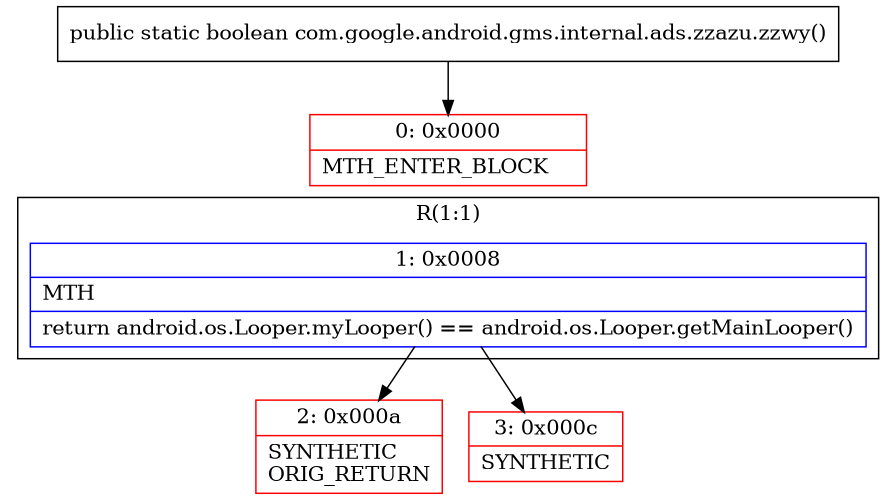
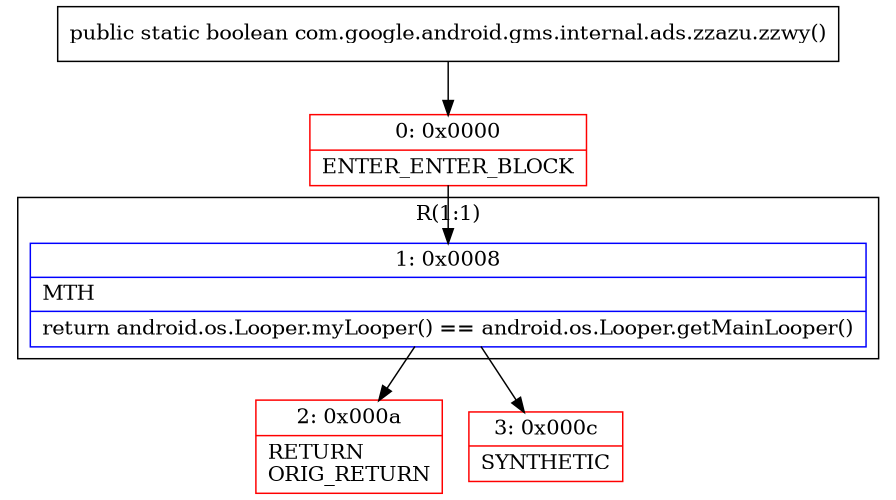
(436, 167) -> (448, 167)
none -> (448, 207)
(333, 453) -> (316, 453)
